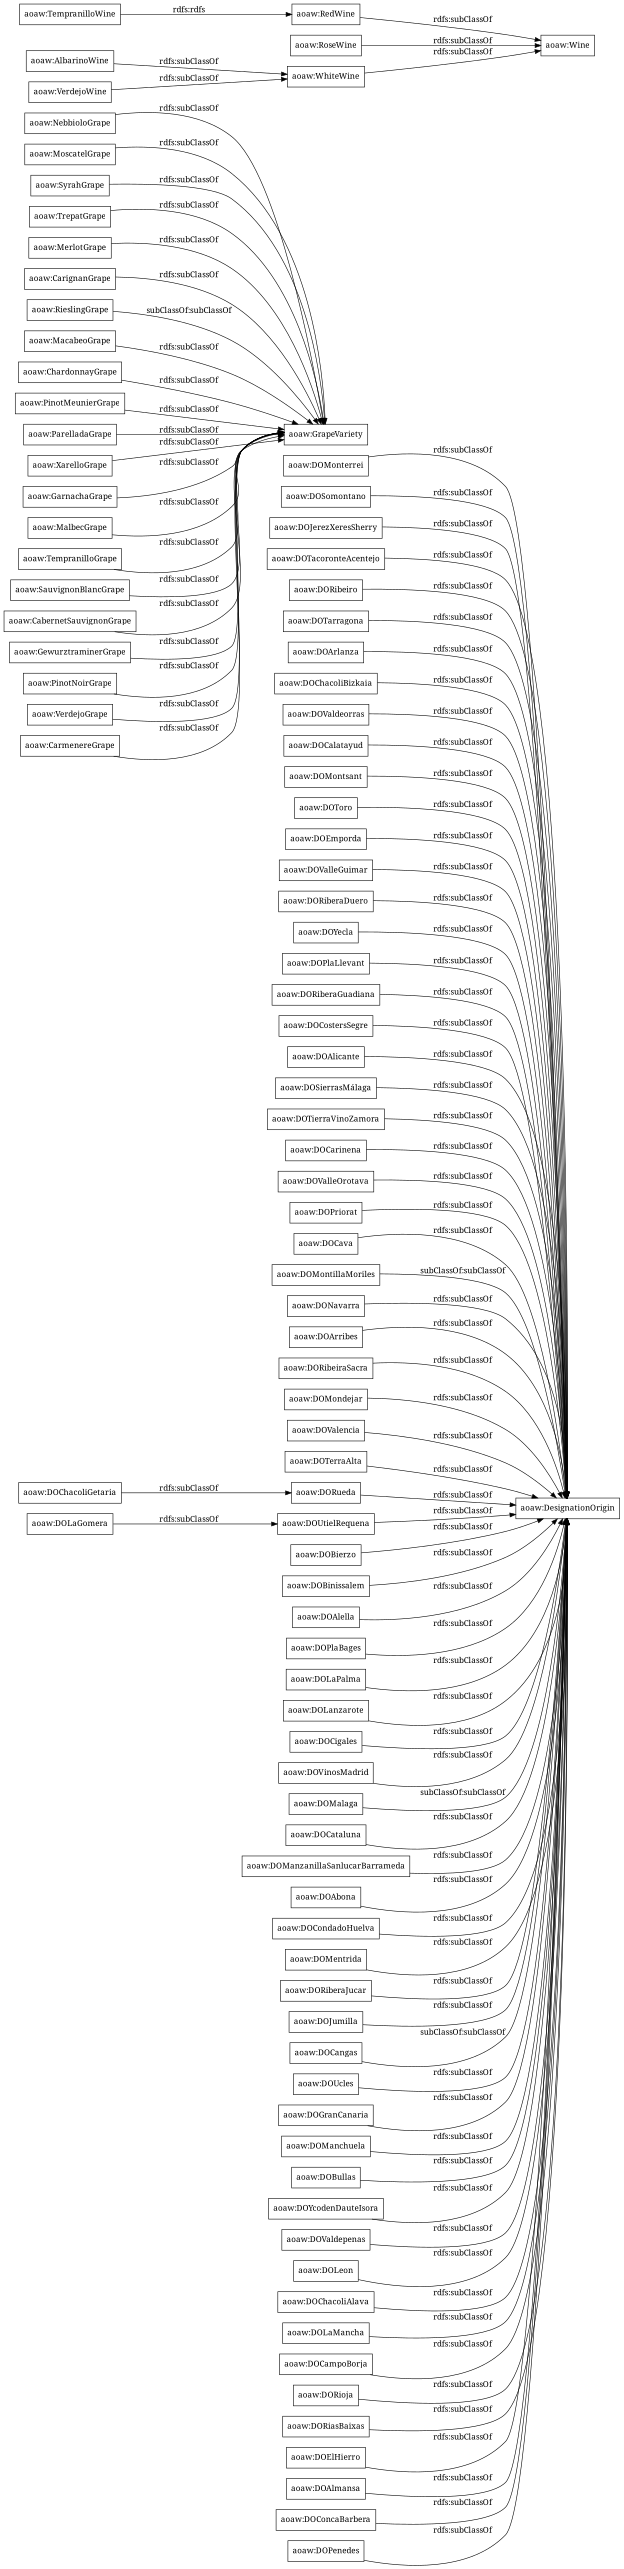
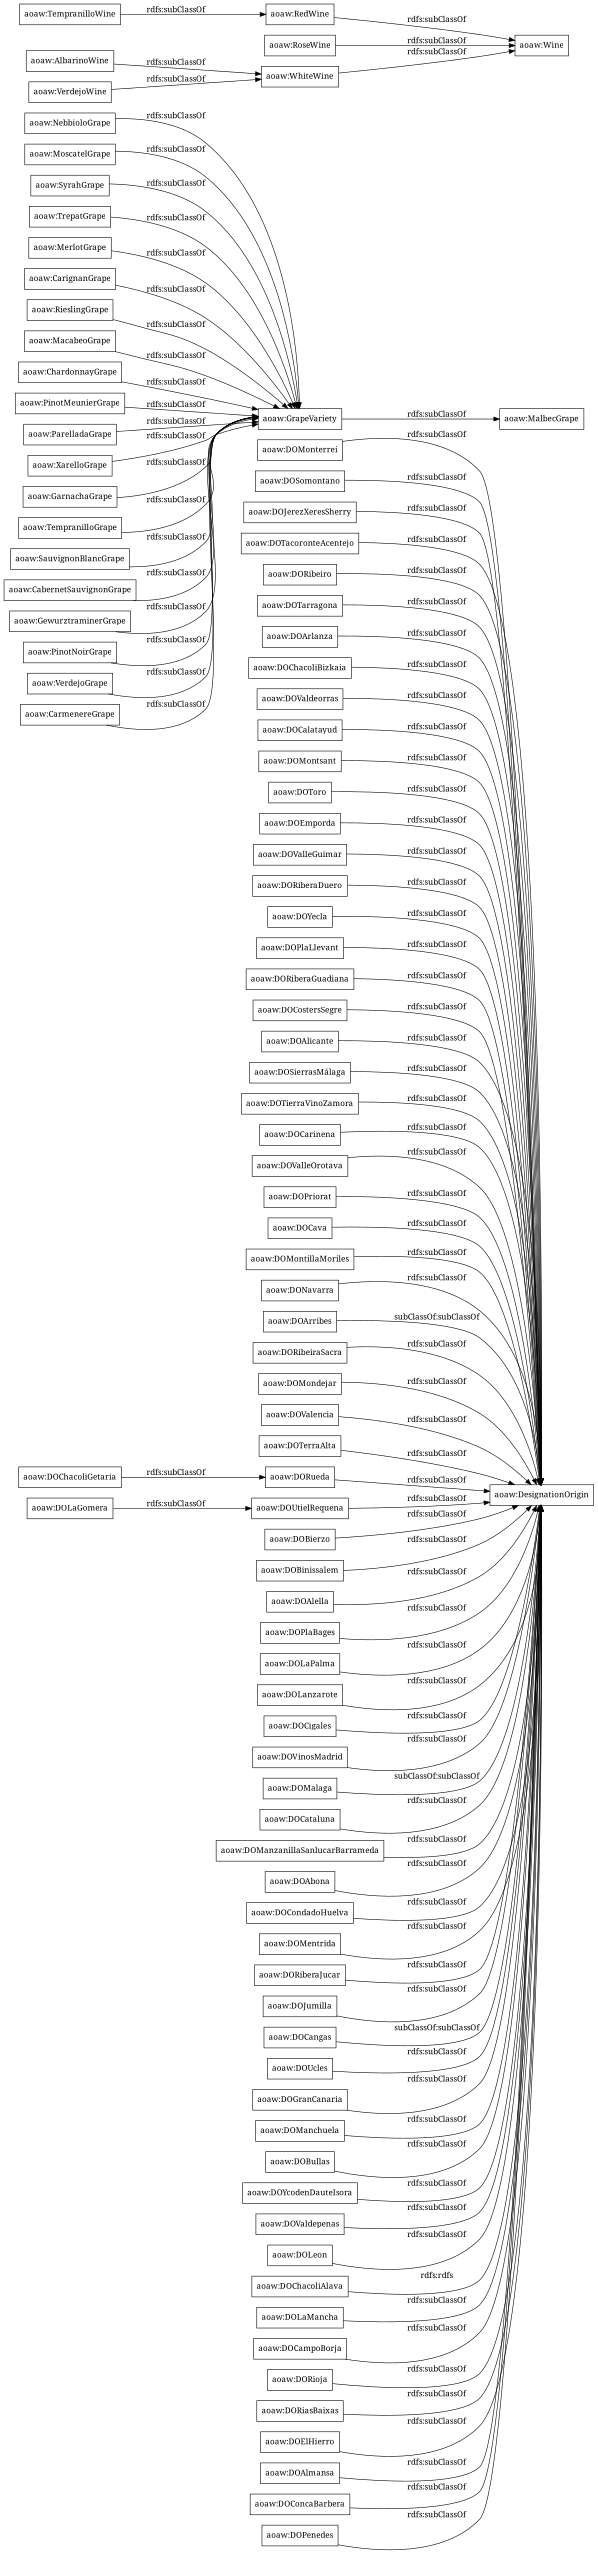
(189, 10) -> (176, 10)
(189, 311) -> (176, 325)
(222, 515) -> (418, 419)
(463, 1271) -> (437, 1253)
(463, 1324) -> (437, 1317)
(463, 2293) -> (437, 2276)
